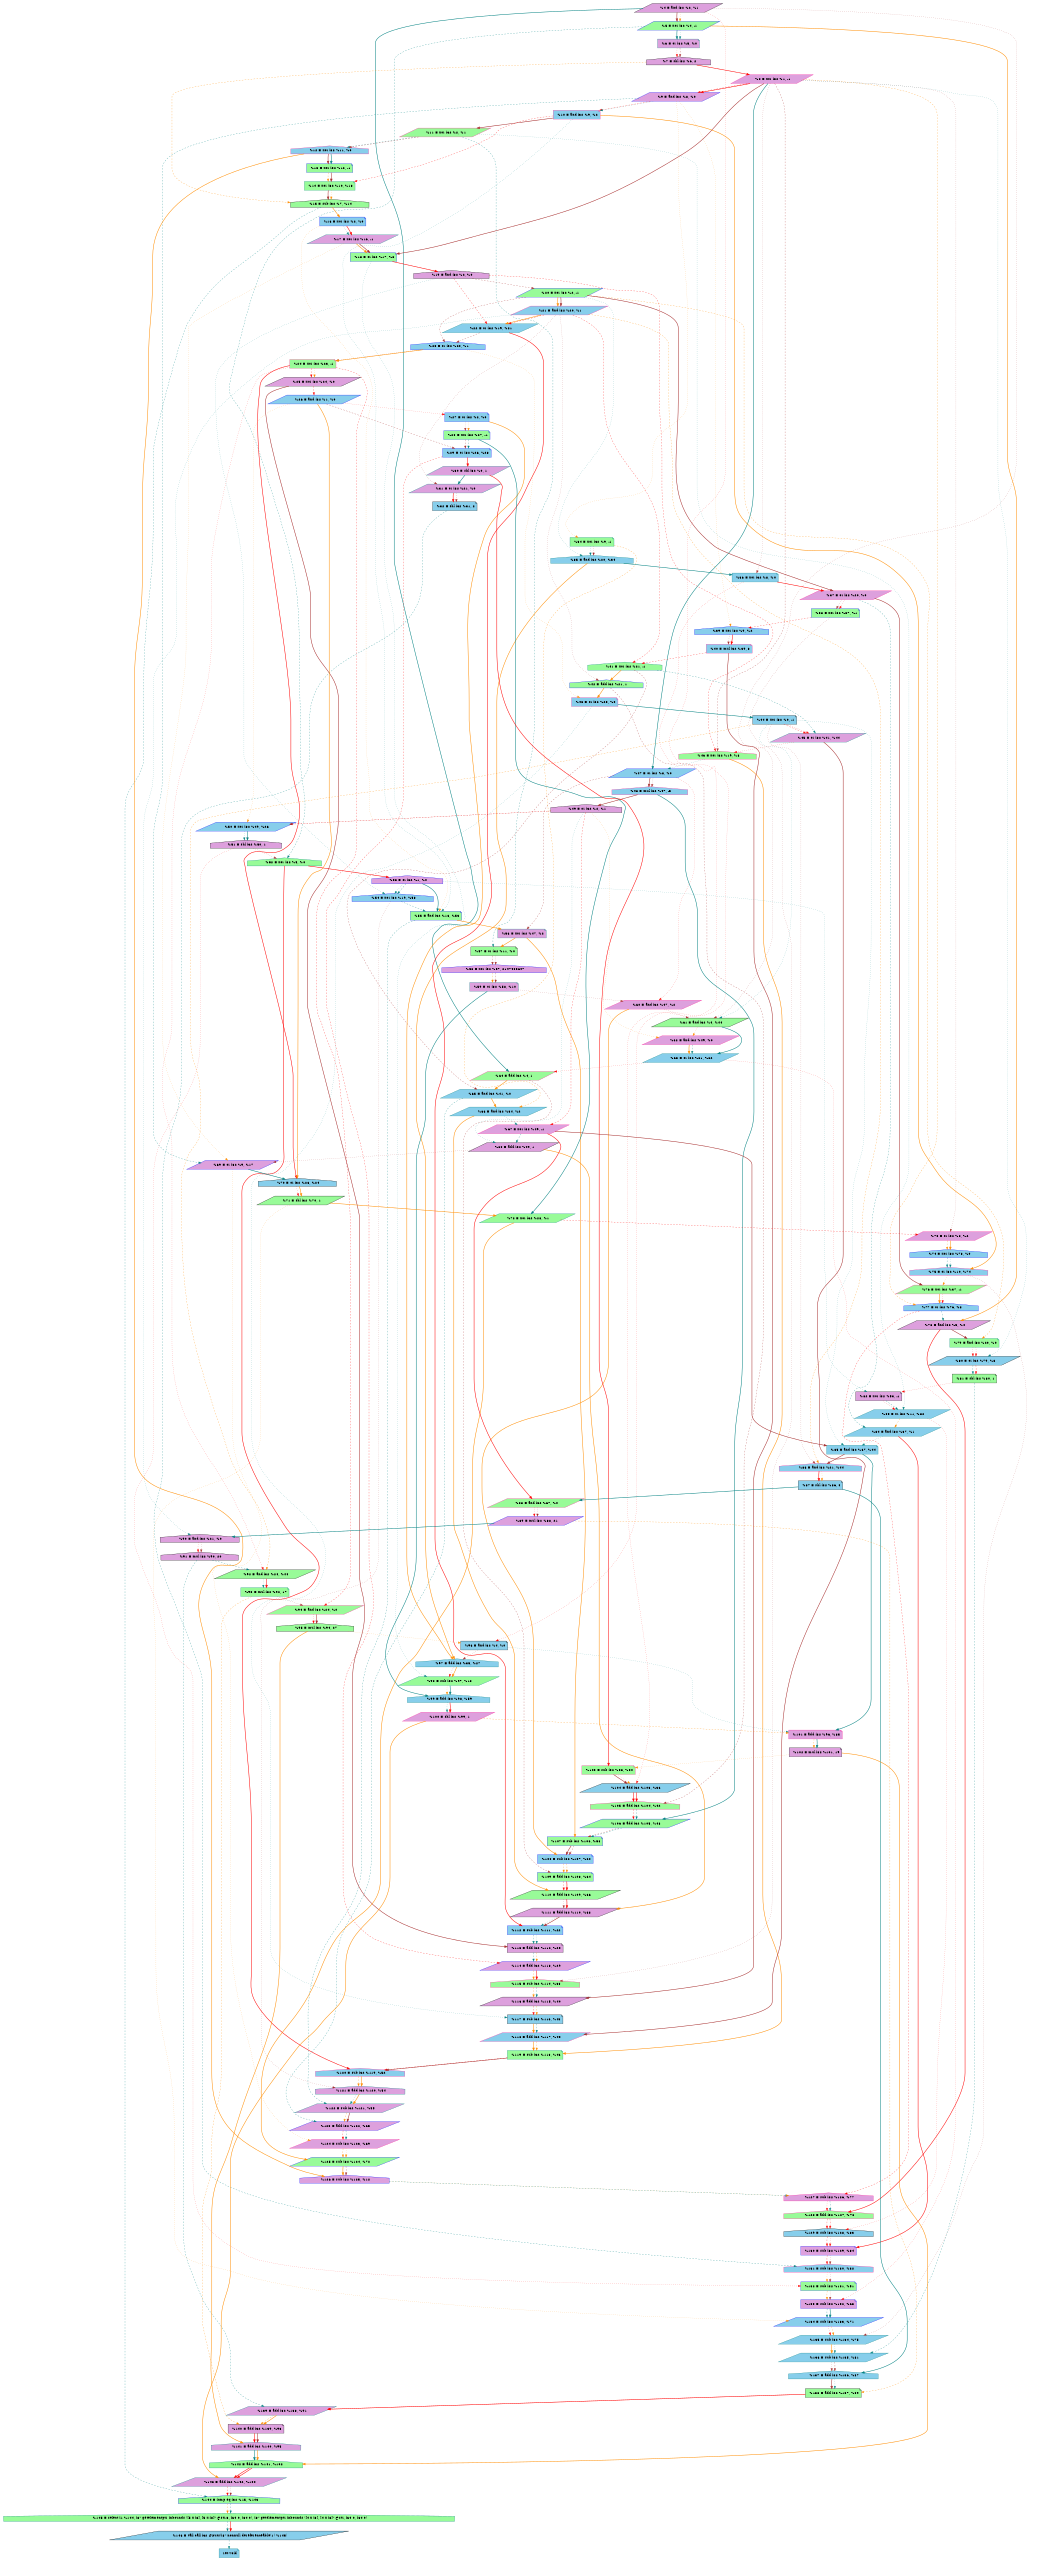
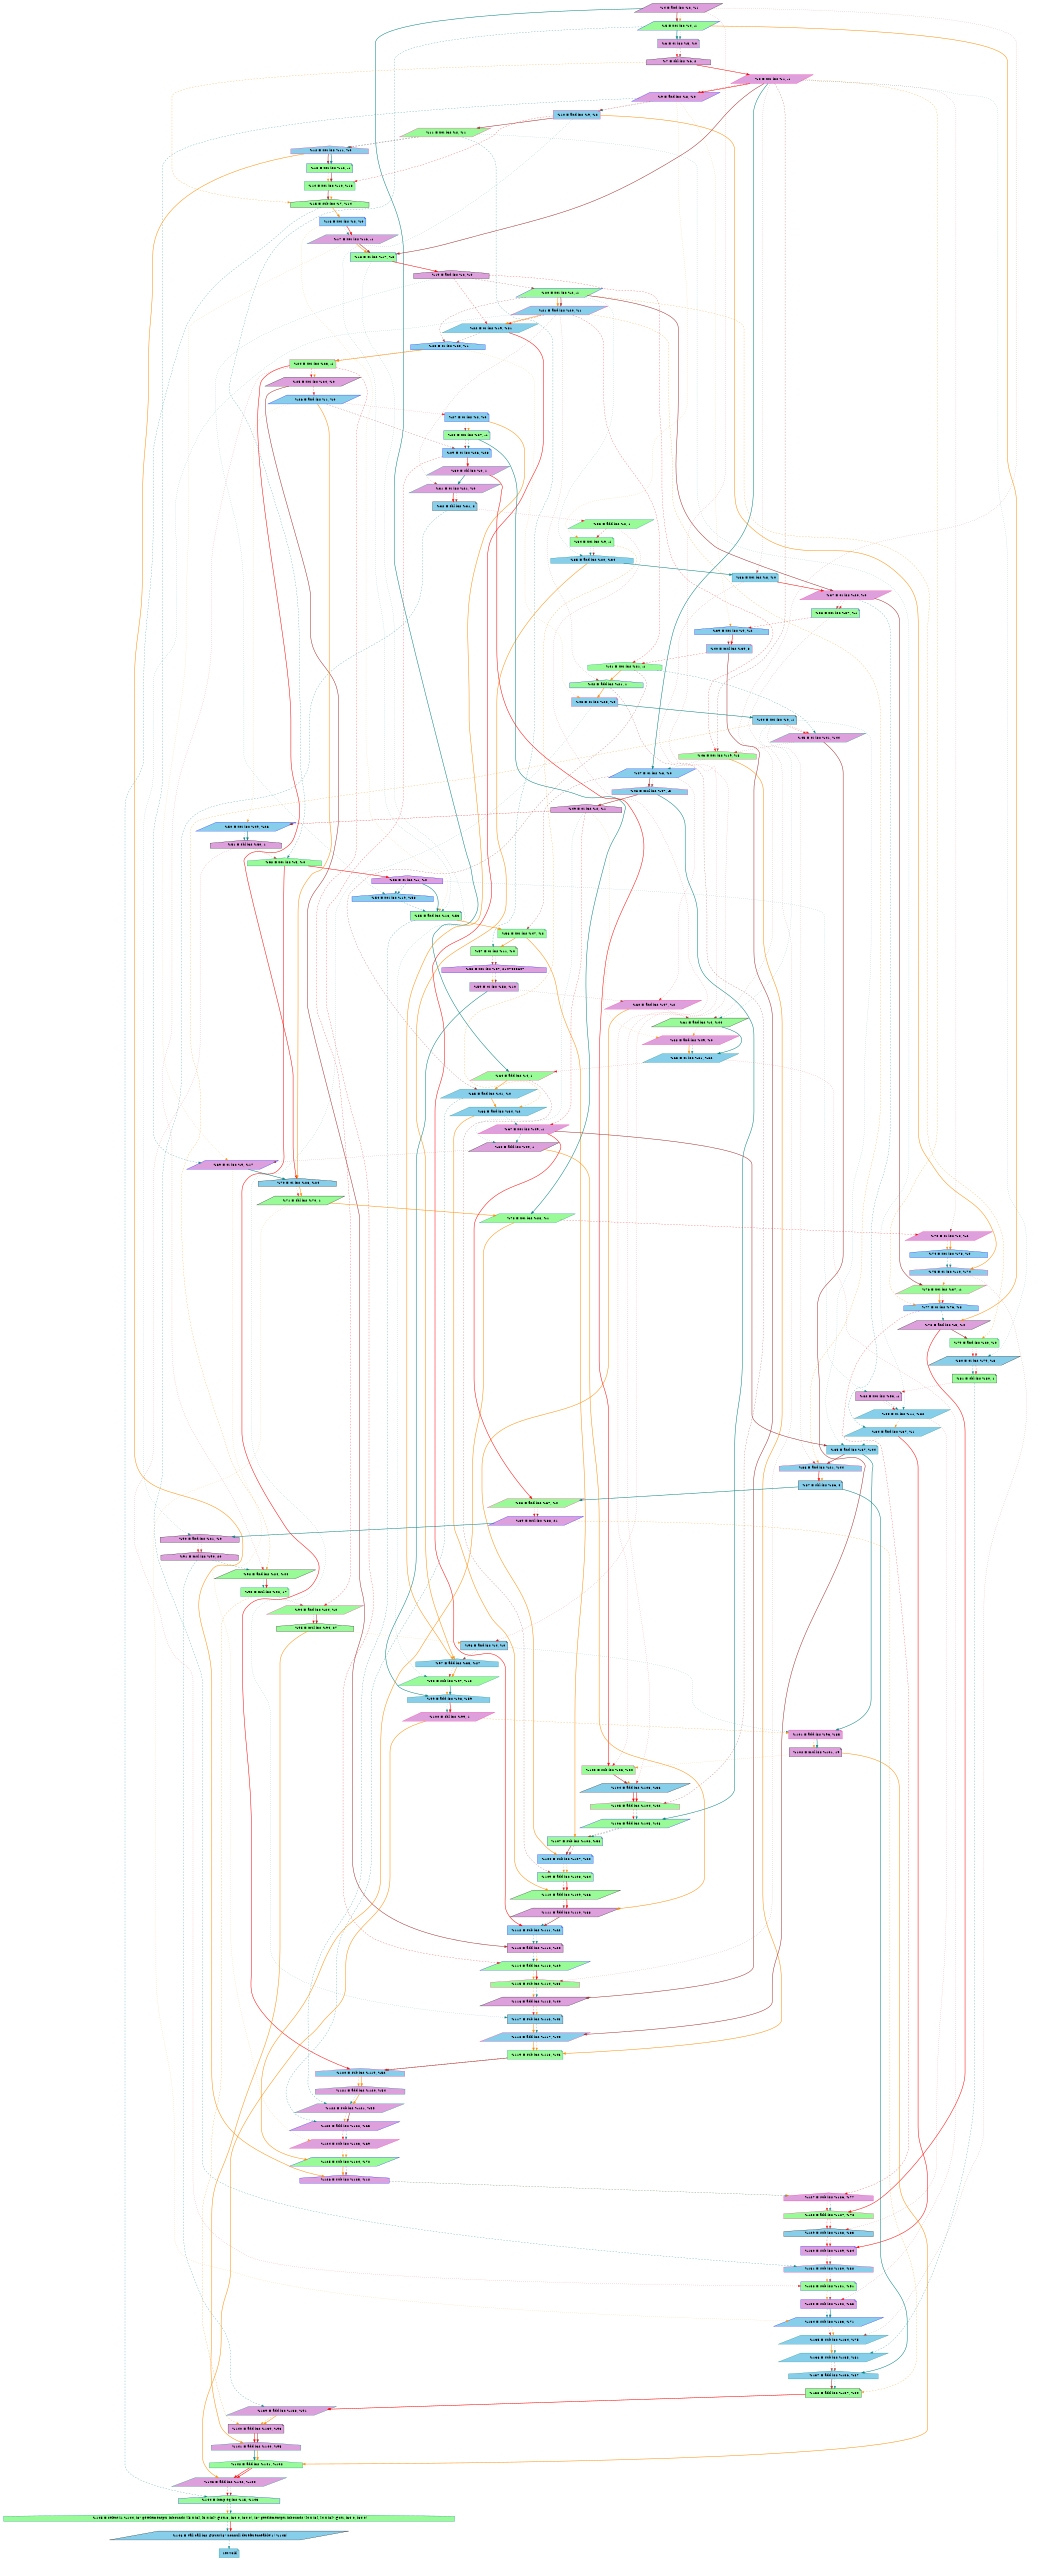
none -> (611, 524)
(522, 934) -> (522, 934)
(378, 1559) -> none
(535, 1966) -> (535, 1966)
